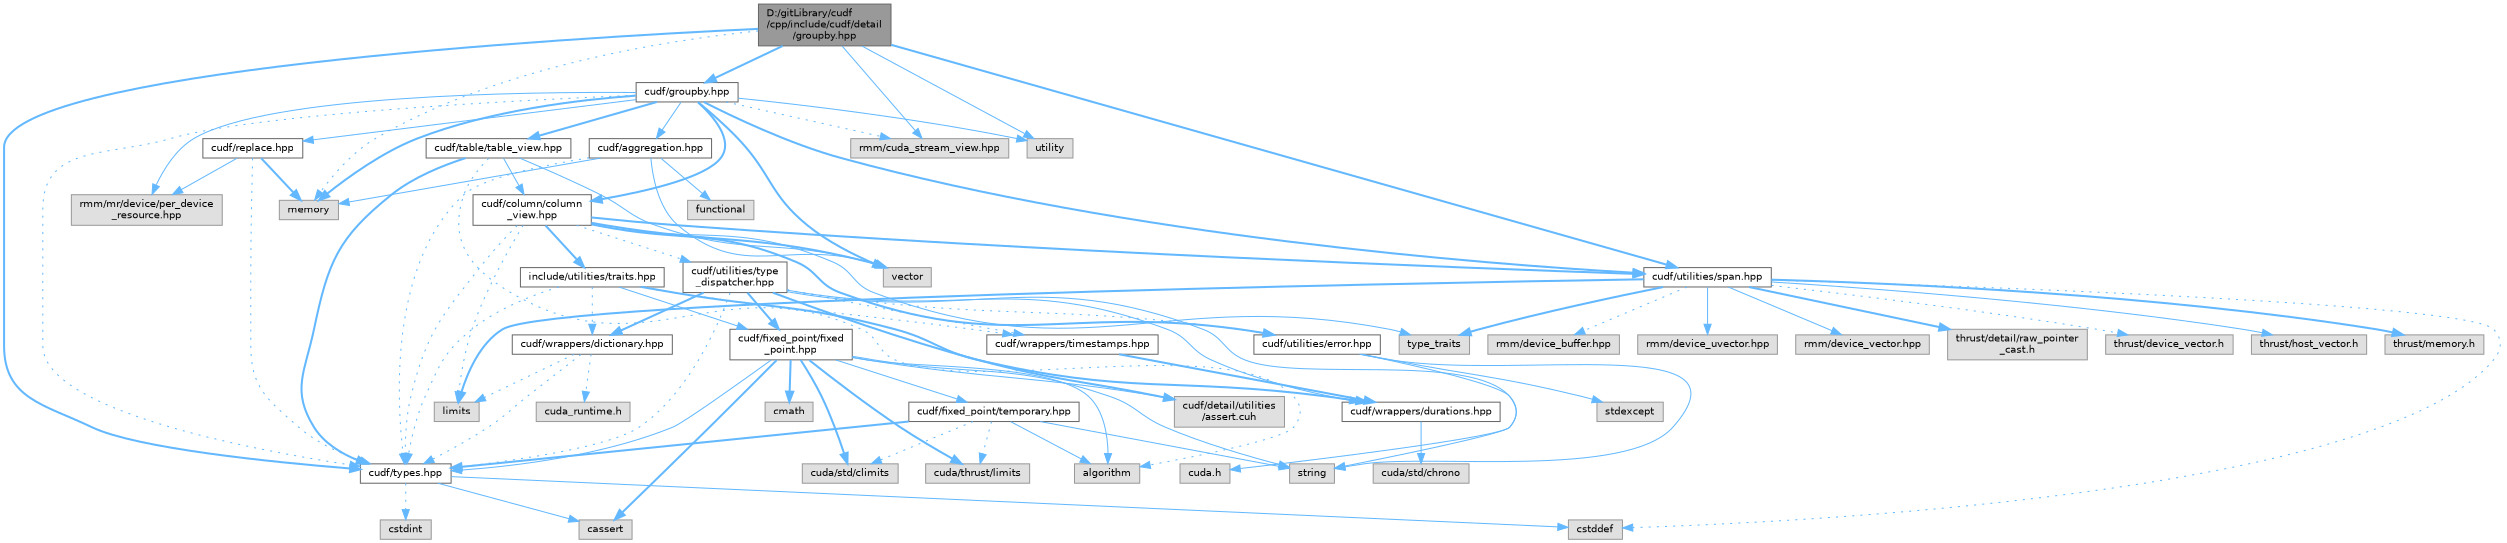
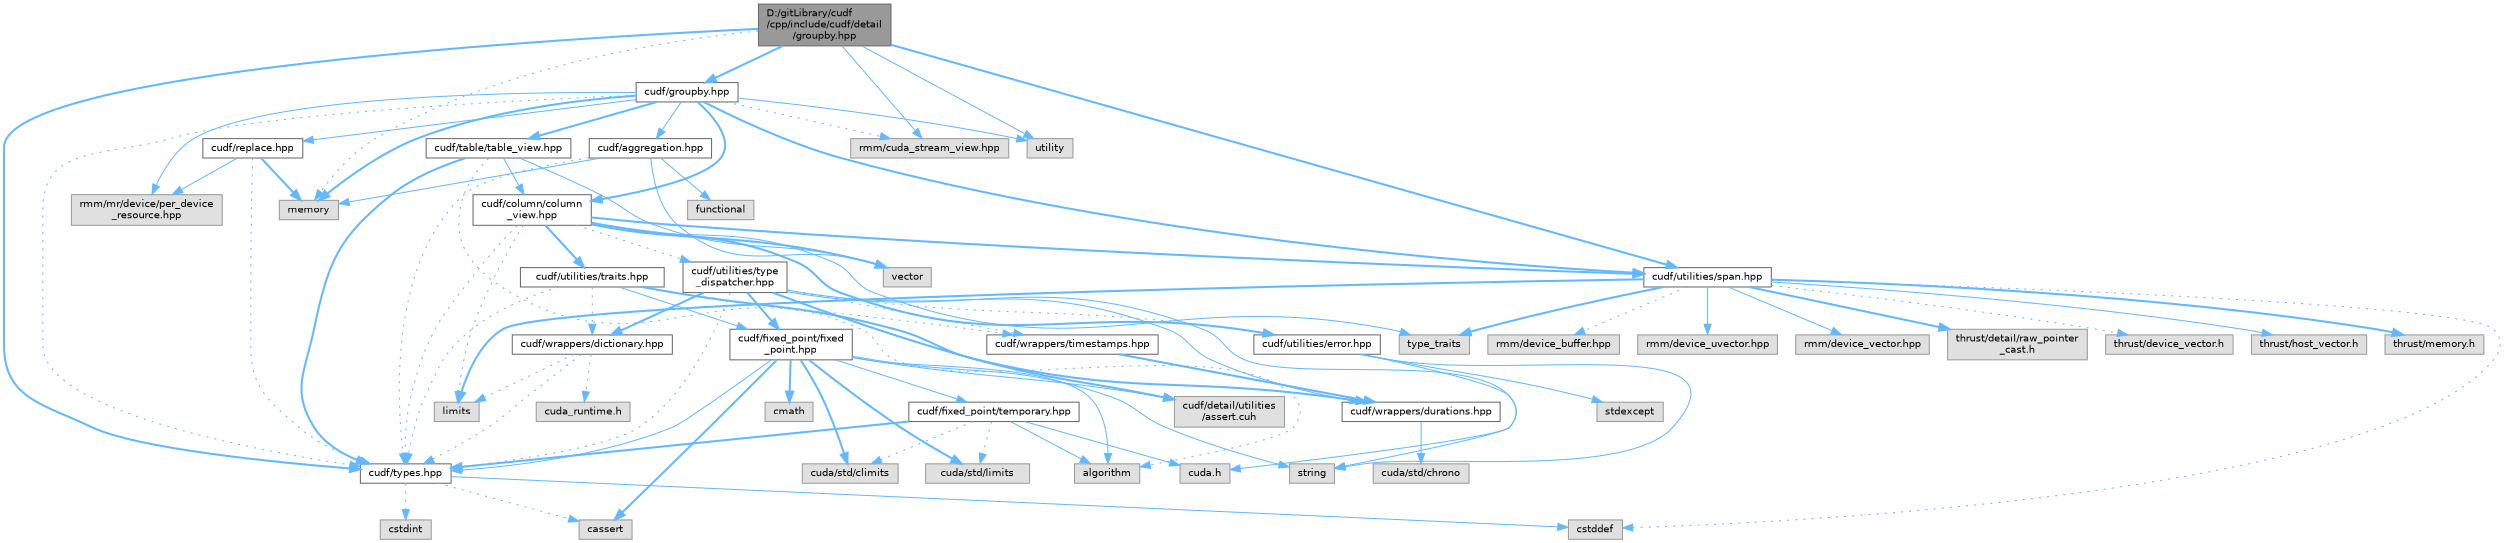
(777, 193) -> none
(592, 277) -> (592, 277)
(1160, 444) -> (1097, 442)
(978, 474) -> (978, 474)
(503, 501) -> (503, 501)
